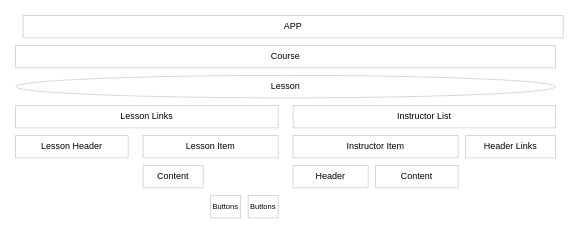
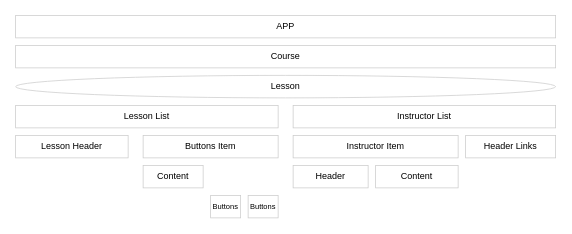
(293, 27) -> (285, 27)
(147, 117) -> (147, 117)
(210, 147) -> (210, 147)
